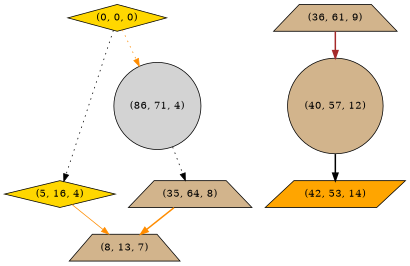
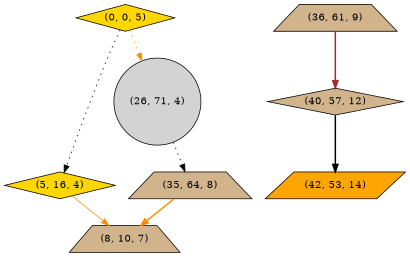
(117, 18) -> (125, 18)
(157, 106) -> (157, 102)
(335, 106) -> (335, 102)
(125, 248) -> (125, 239)
